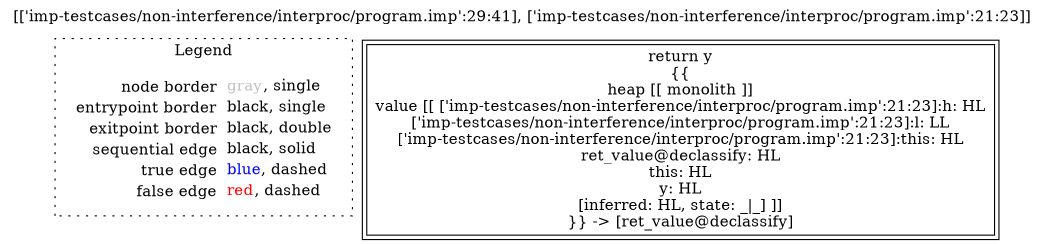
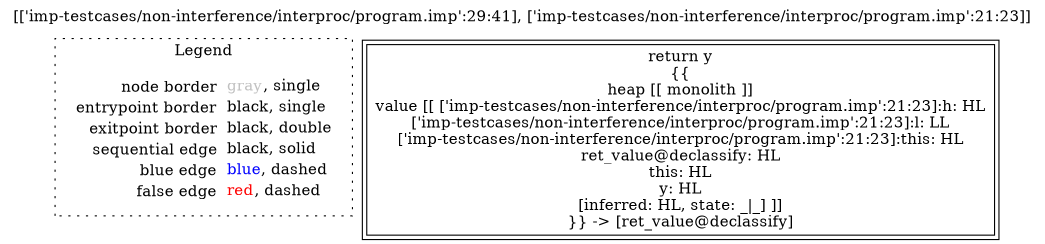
(182, 171) -> (181, 171)
